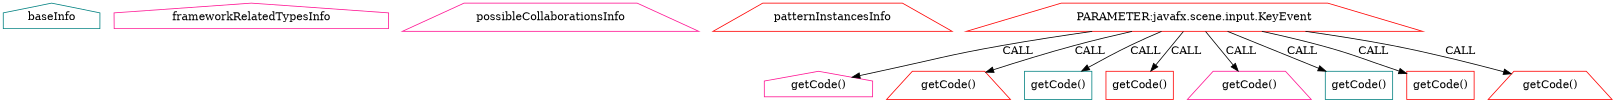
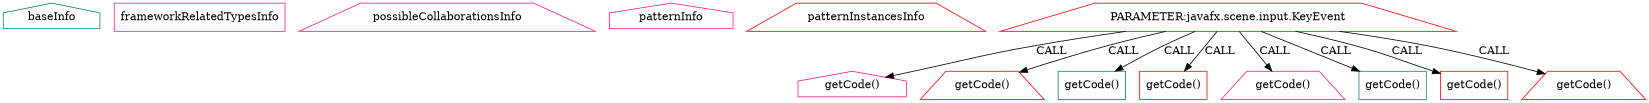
(251, 17) -> (200, 17)
none -> (671, 17)
